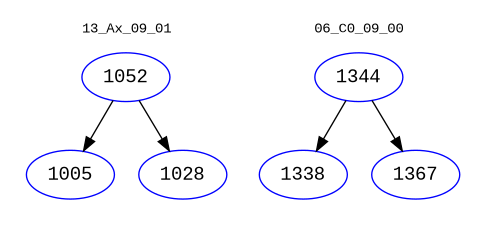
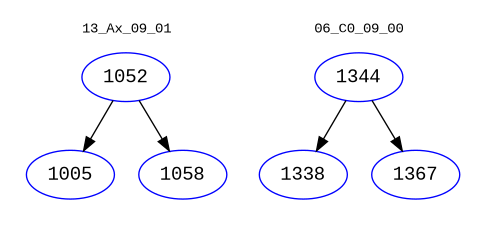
(183, 175) -> (183, 175)
